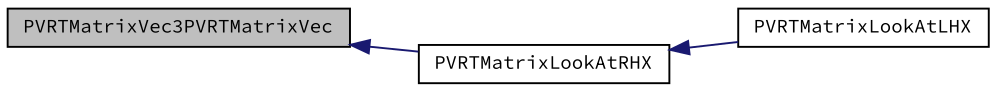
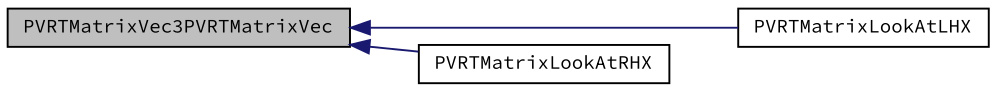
(714, 45) -> (554, 28)
